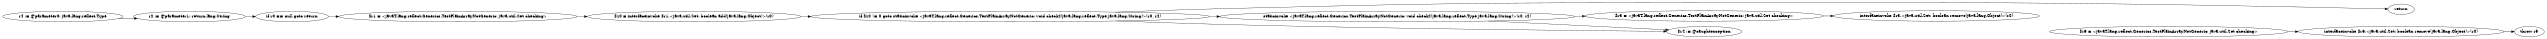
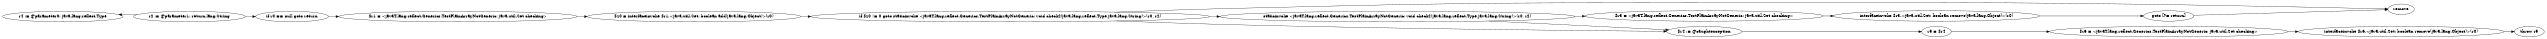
(2401, 9) -> (2401, 9)
none -> (2169, 16)
(127, 19) -> (129, 15)
none -> (1937, 32)
